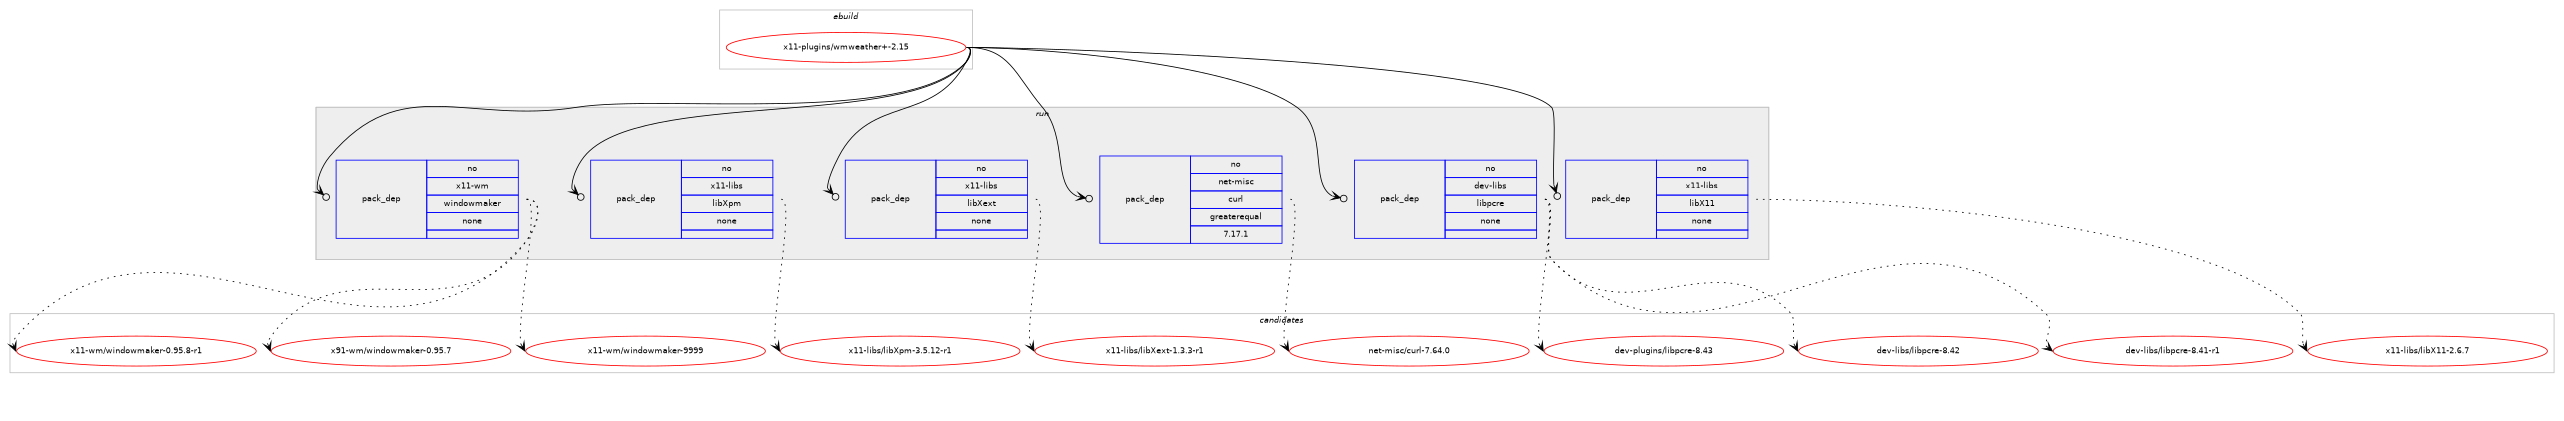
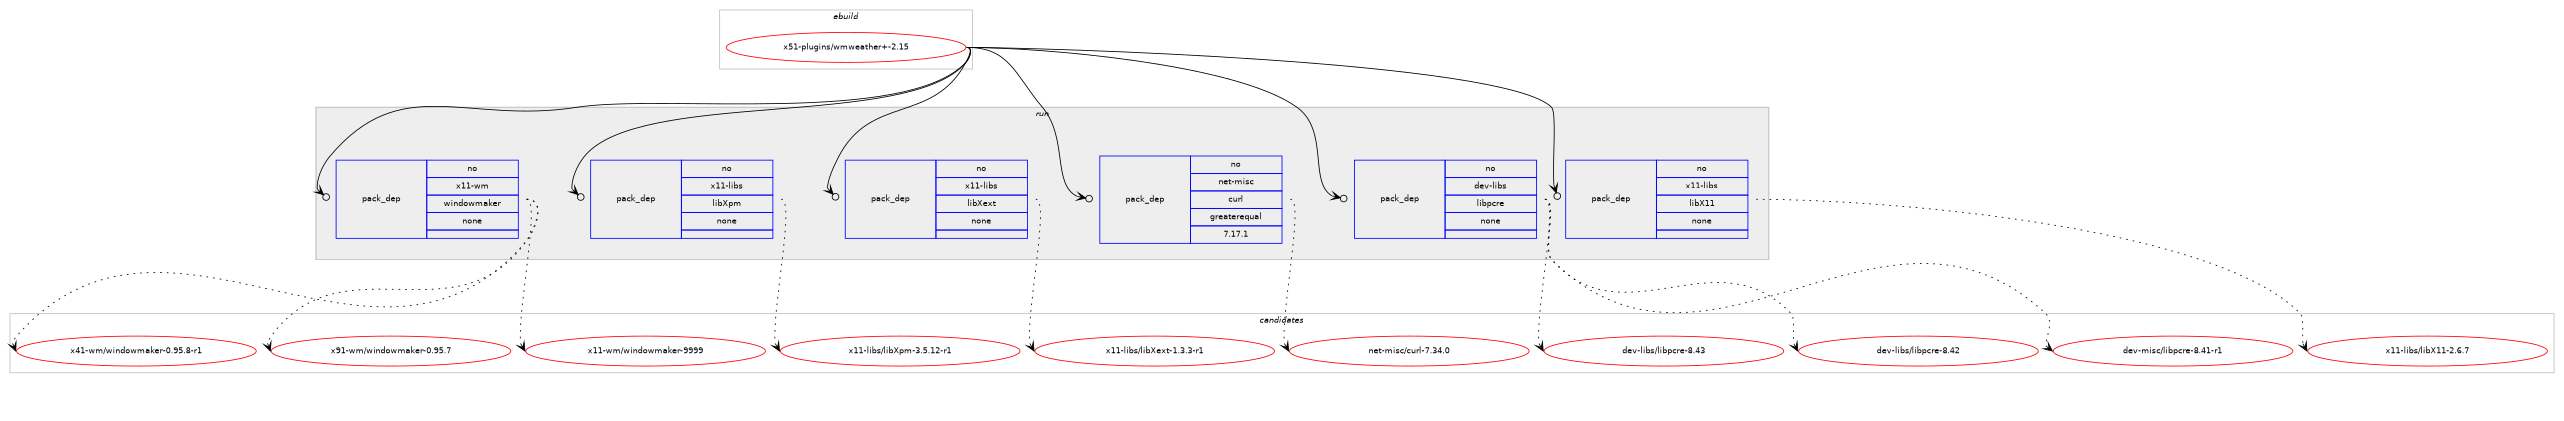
(846, 47) -> (846, 47)
(136, 351) -> (136, 351)
(1409, 351) -> (1409, 351)
(1664, 351) -> (1664, 351)
(2173, 351) -> (2173, 351)
